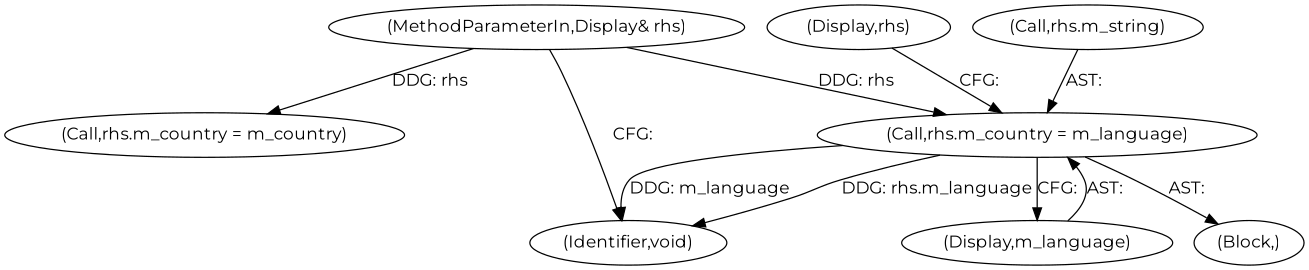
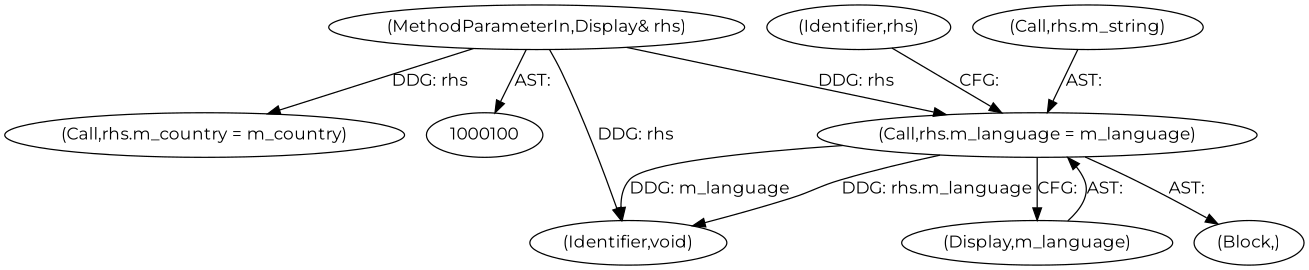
(859, 27) -> (859, 27)
none -> (485, 135)
(636, 135) -> (636, 135)
(1037, 135) -> (1037, 135)
